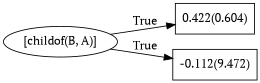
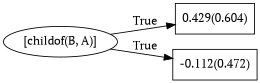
(215, 19) -> (215, 19)
(215, 65) -> (215, 65)
